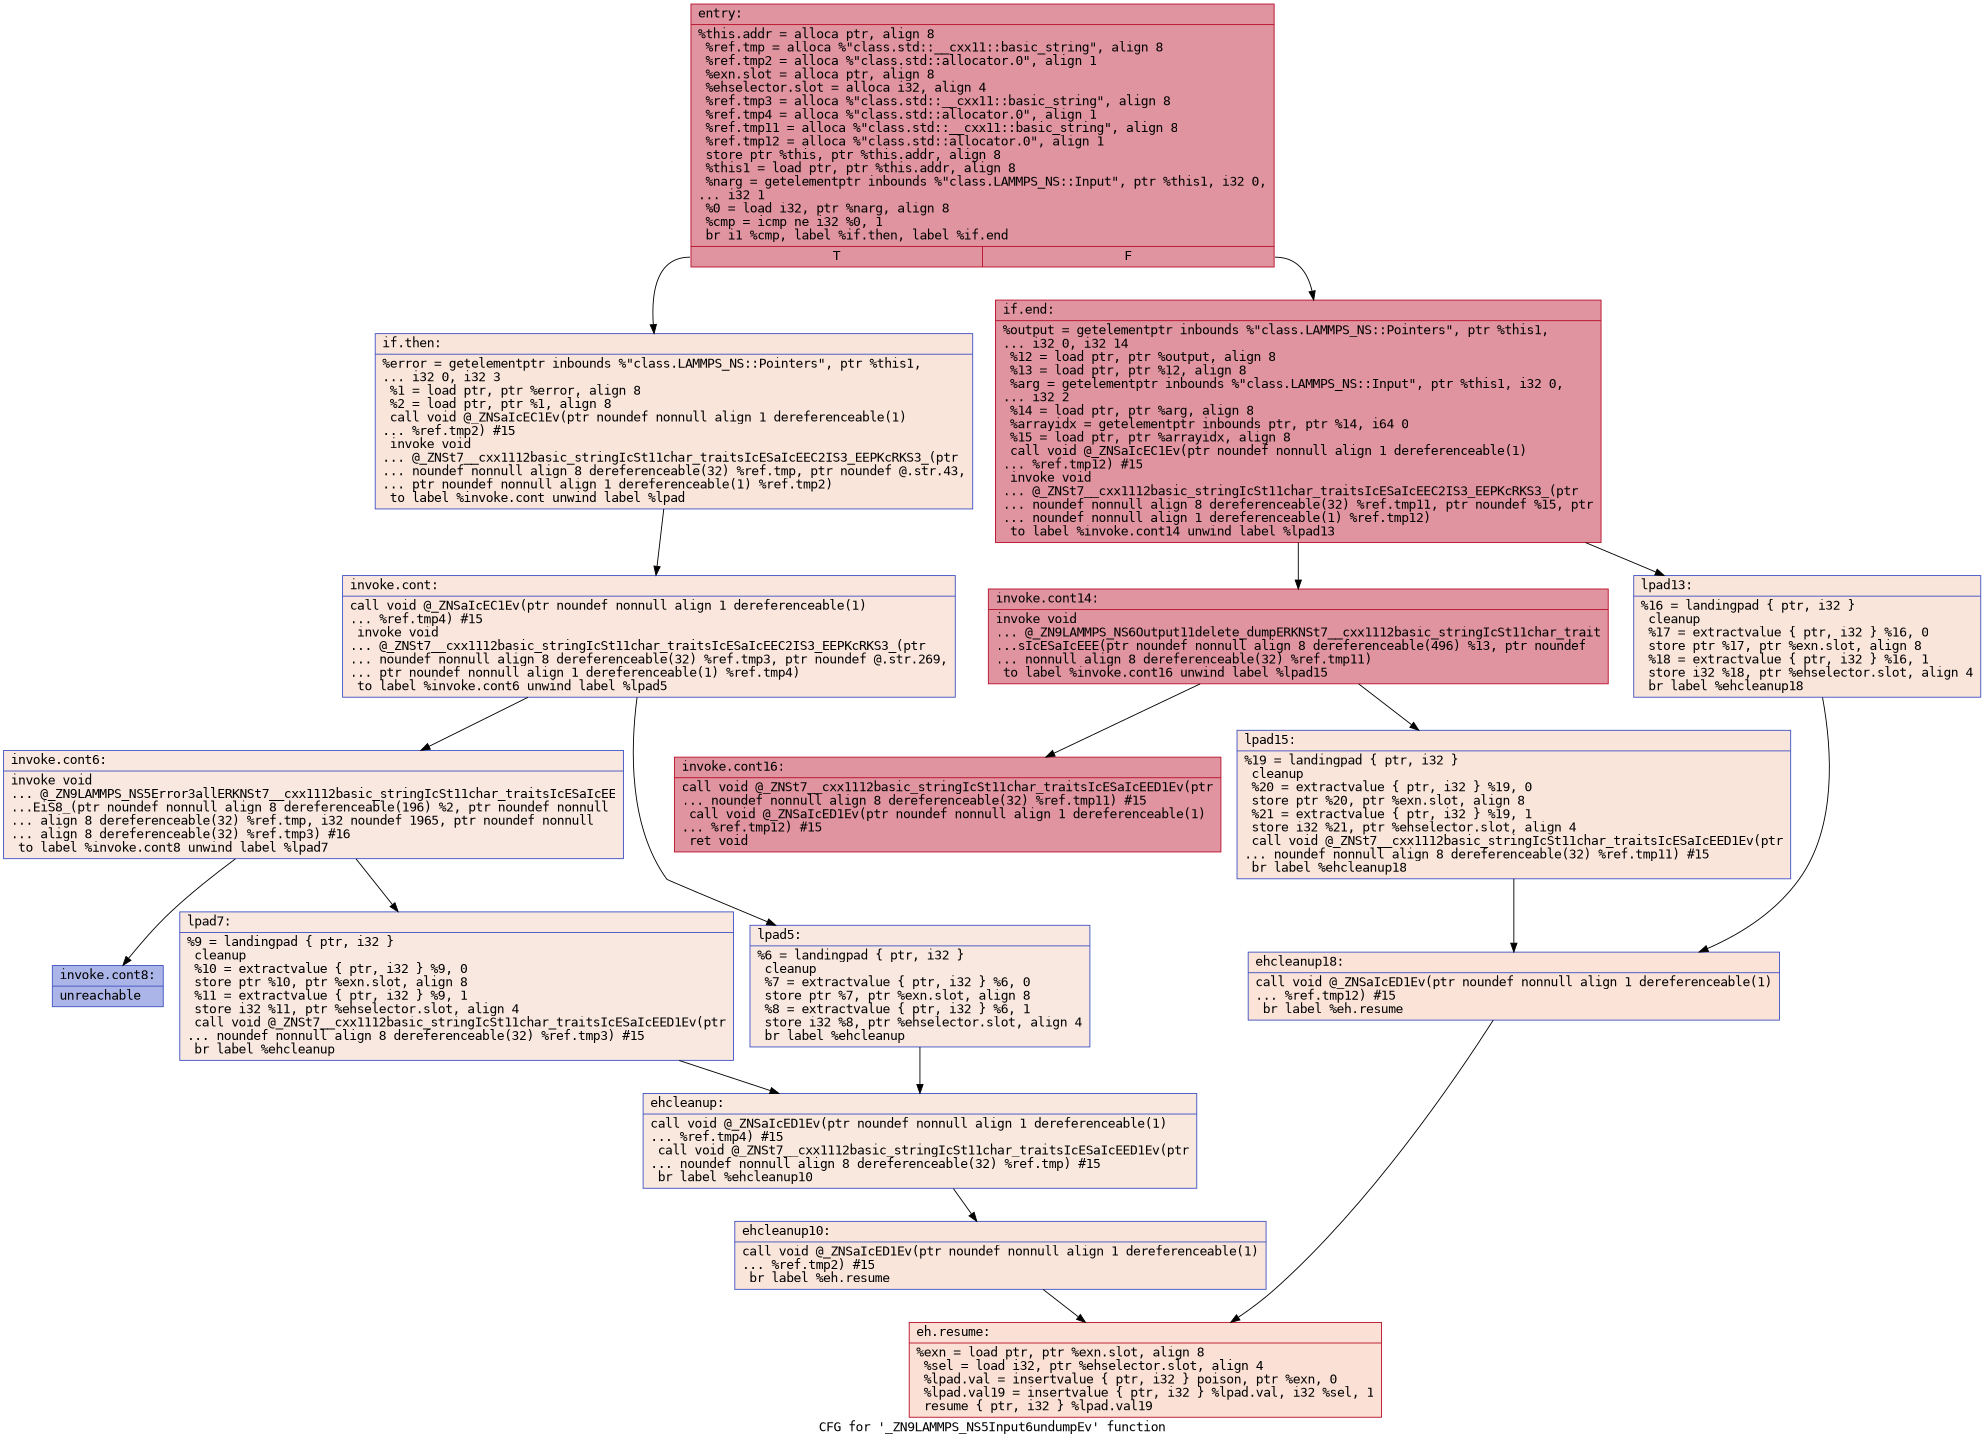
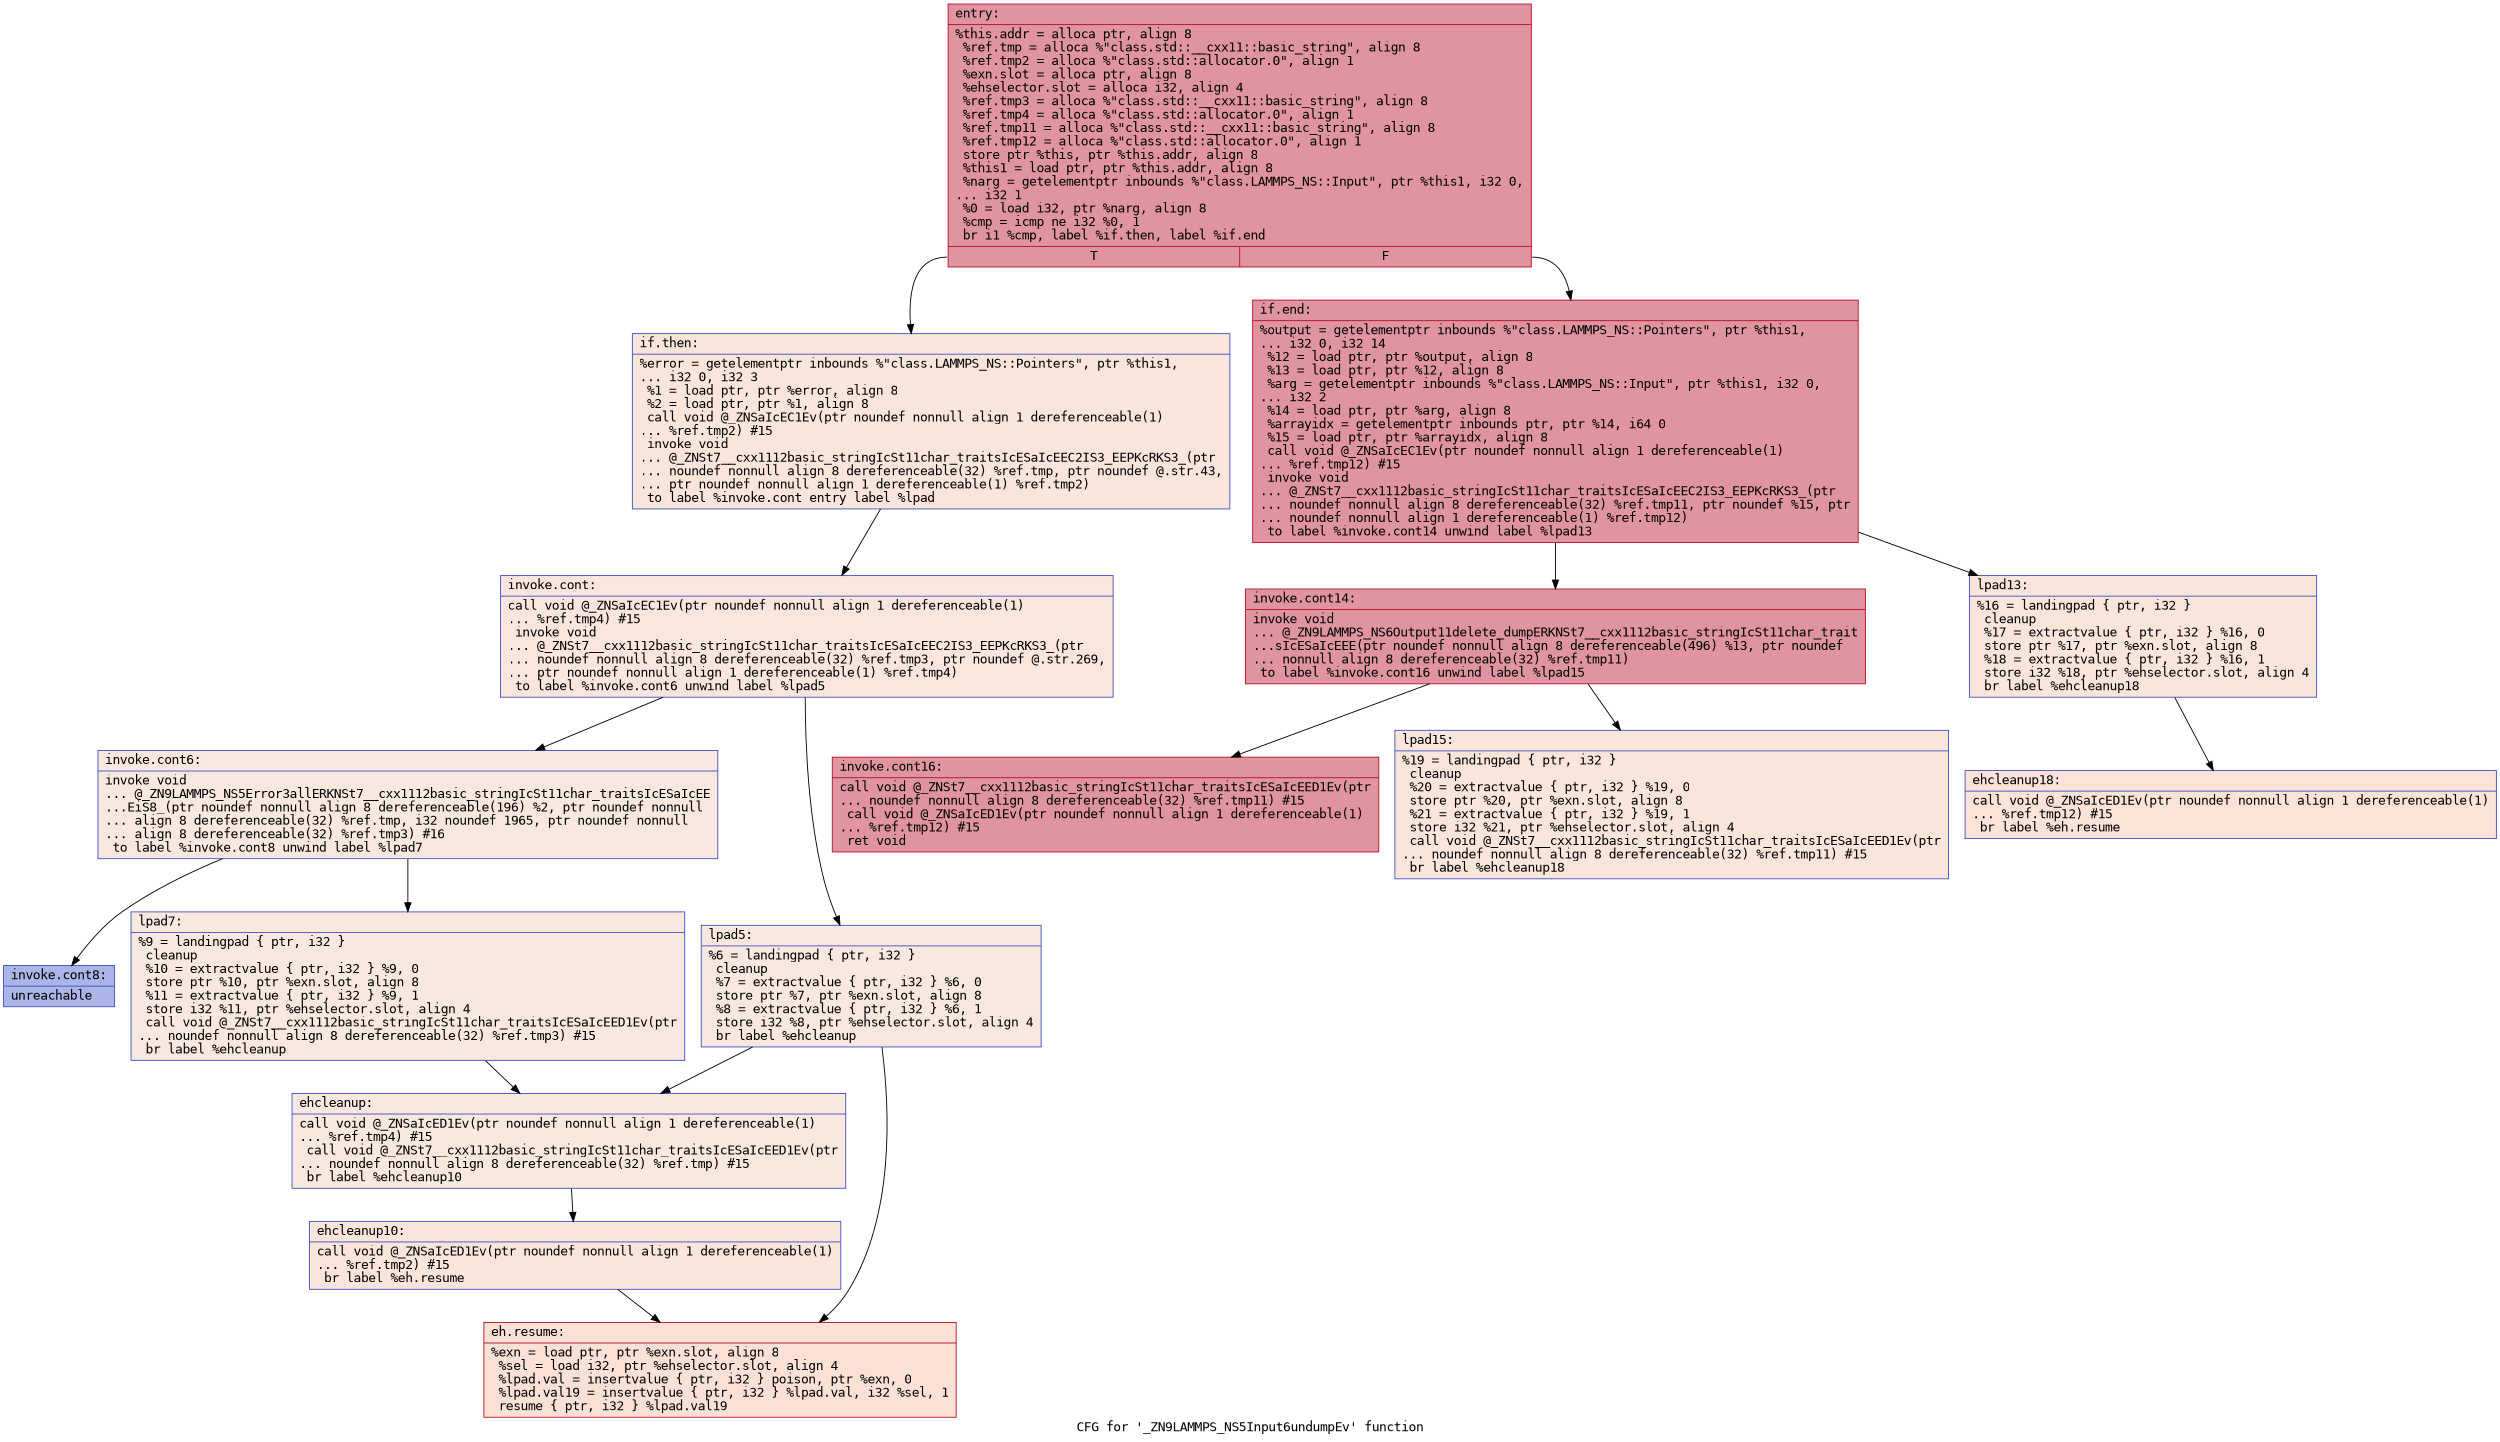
(534, 498) -> (788, 498)
(1514, 911) -> none
(1378, 1179) -> (882, 1189)
